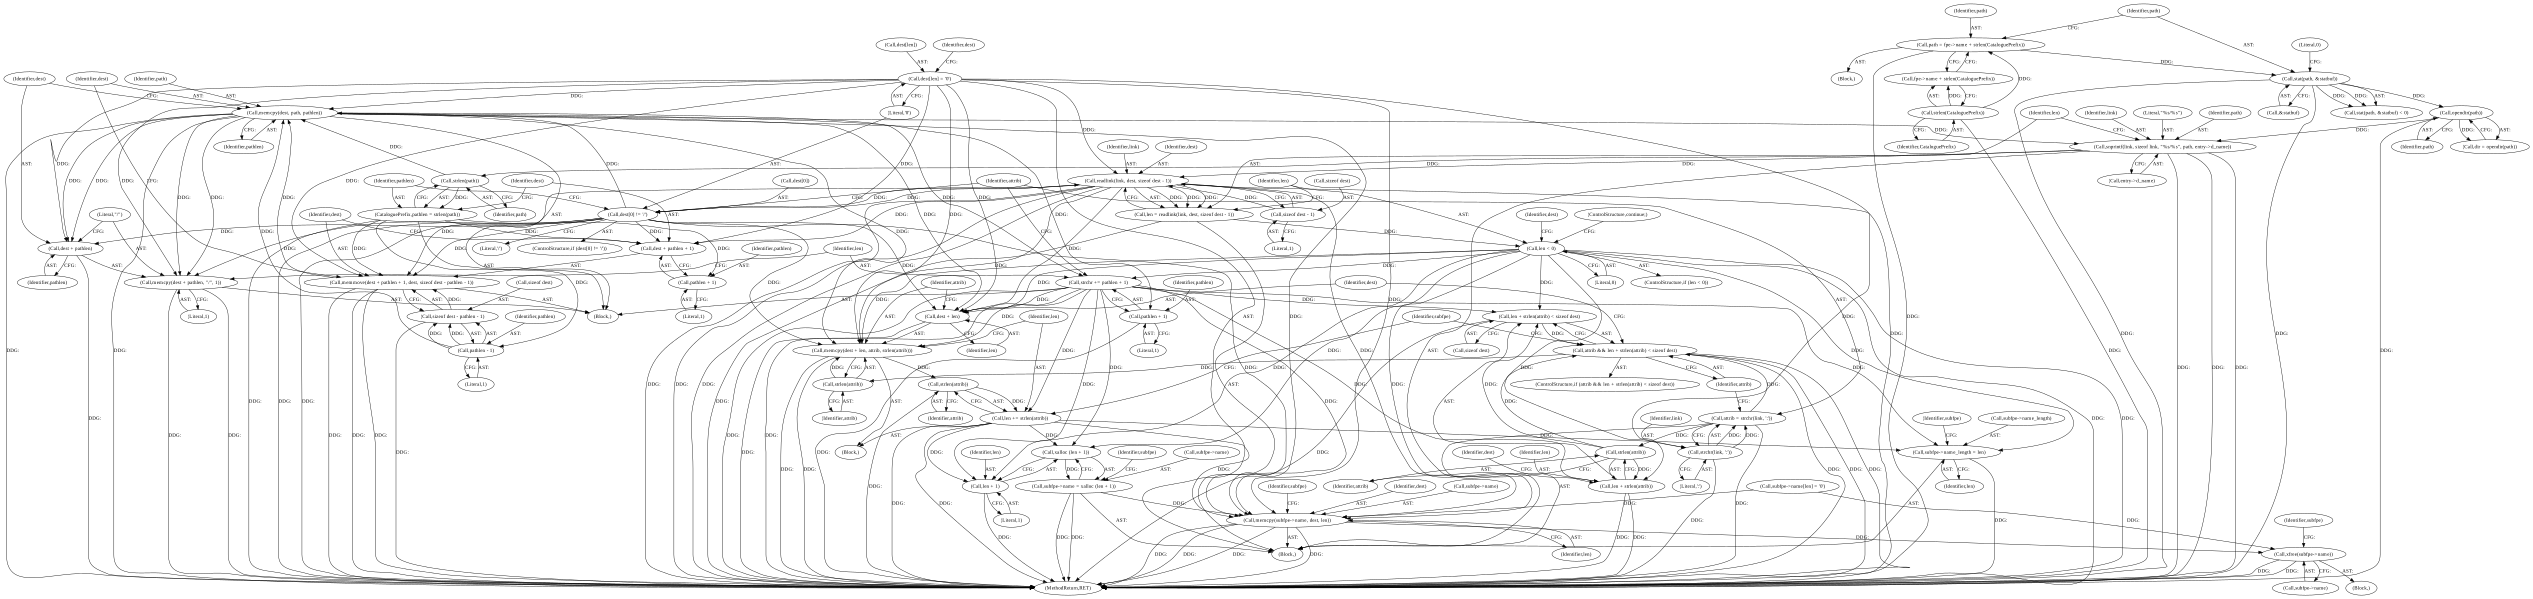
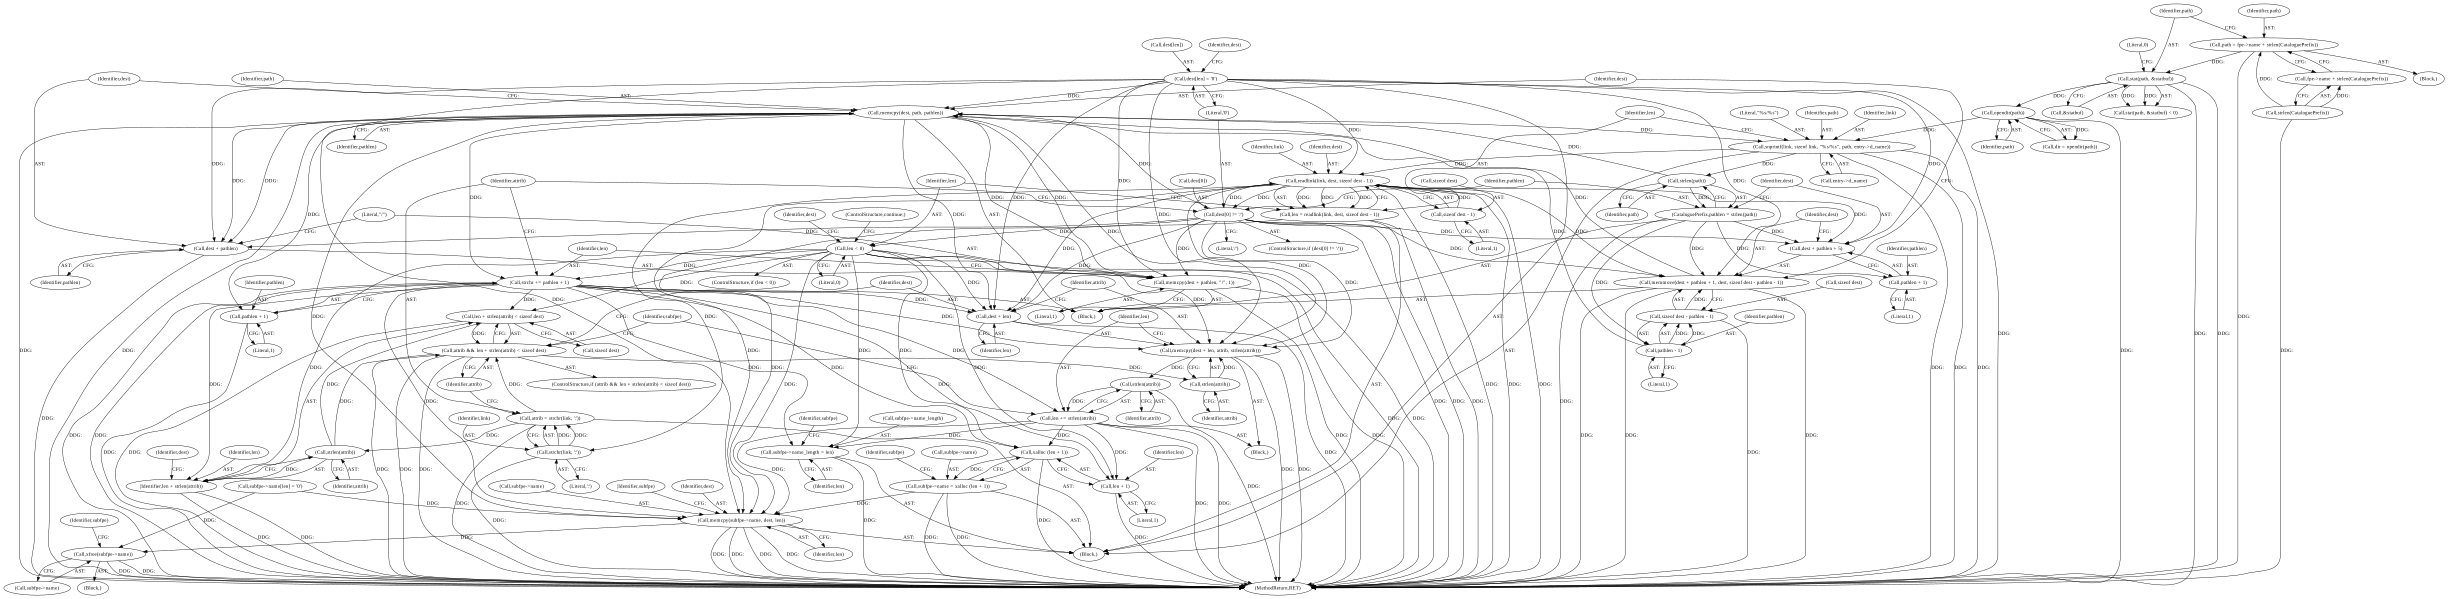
(1927, 147) -> none
(668, 249) -> (1816, 249)
(1627, 486) -> (171, 486)
none -> (1097, 570)
